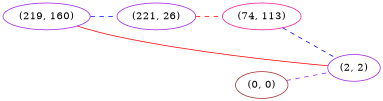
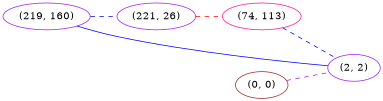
(202, 51) -> (202, 51)
